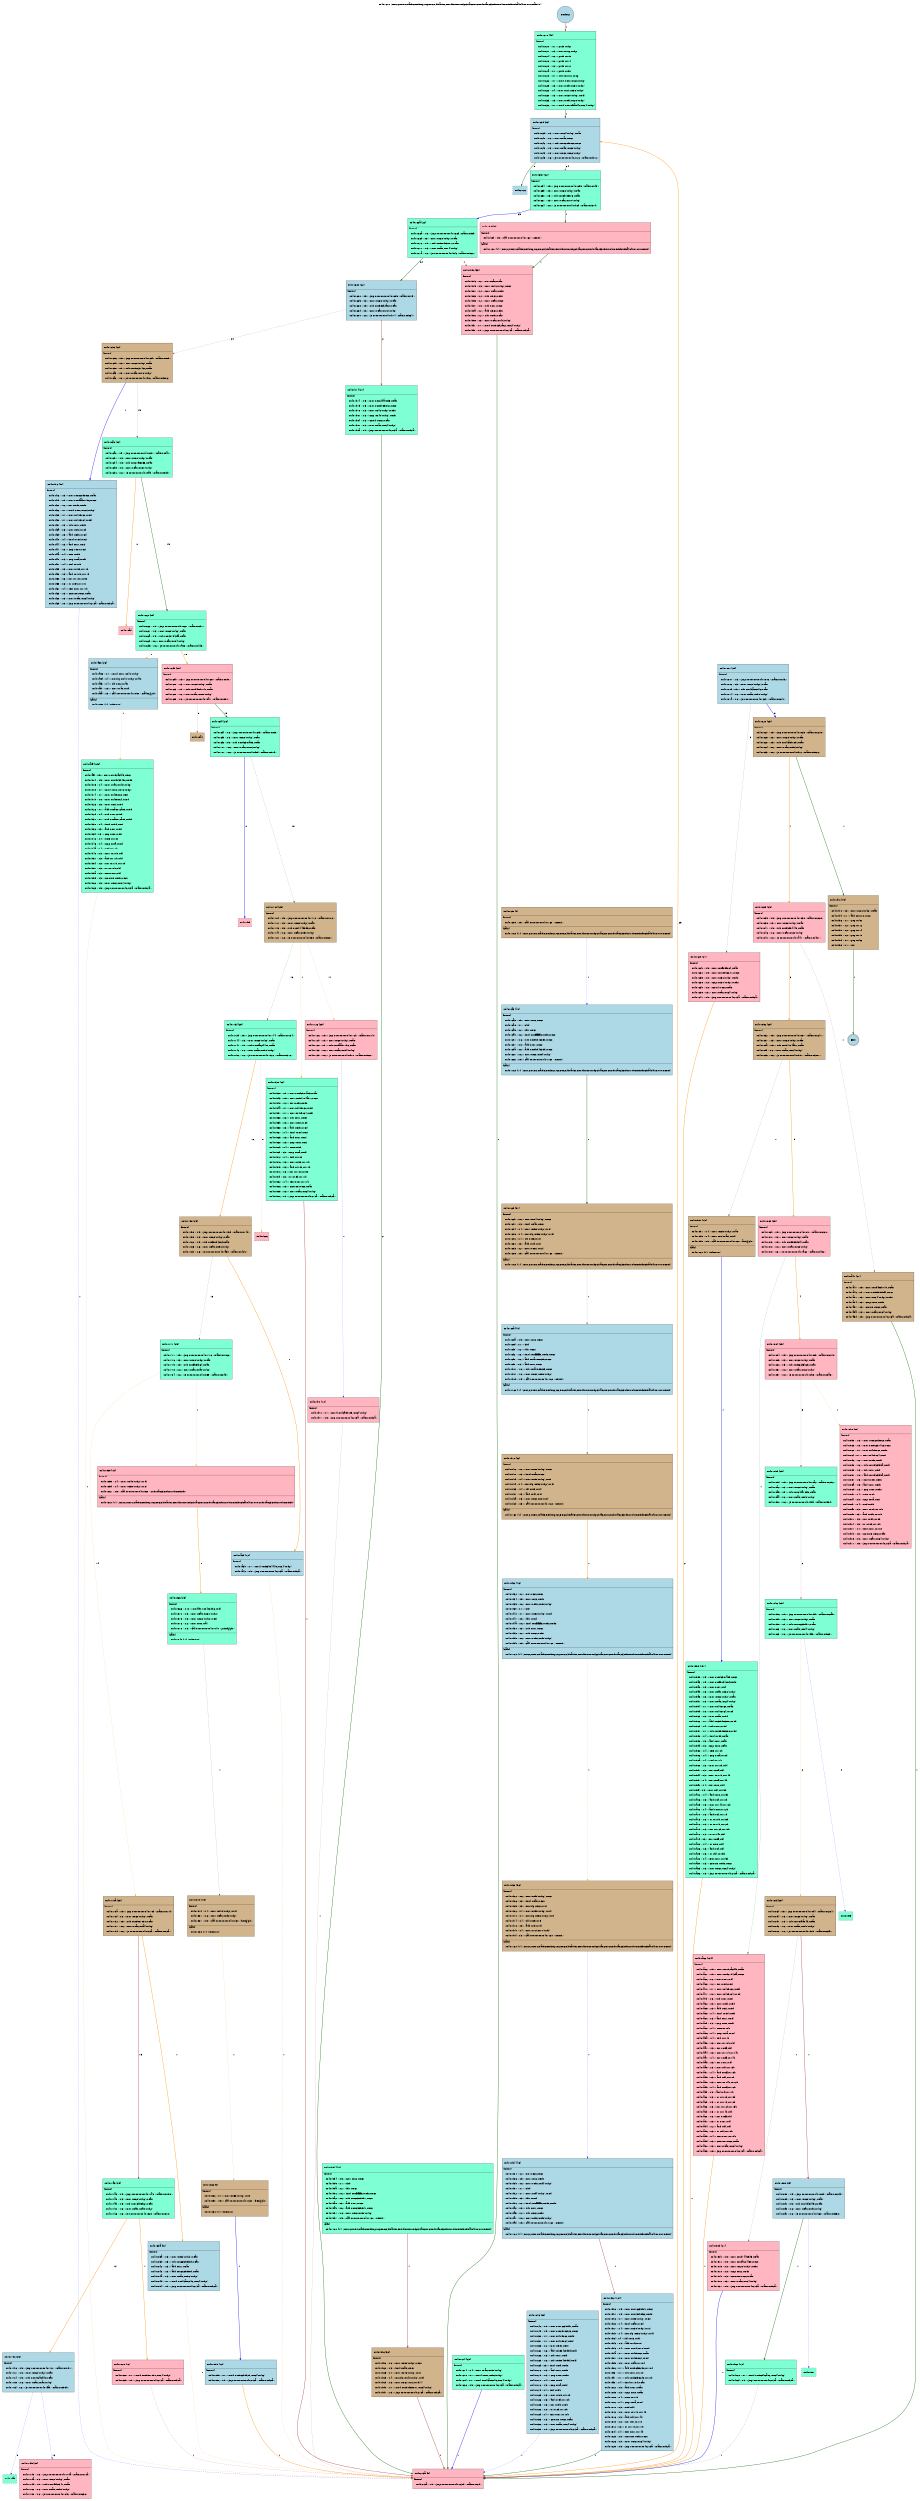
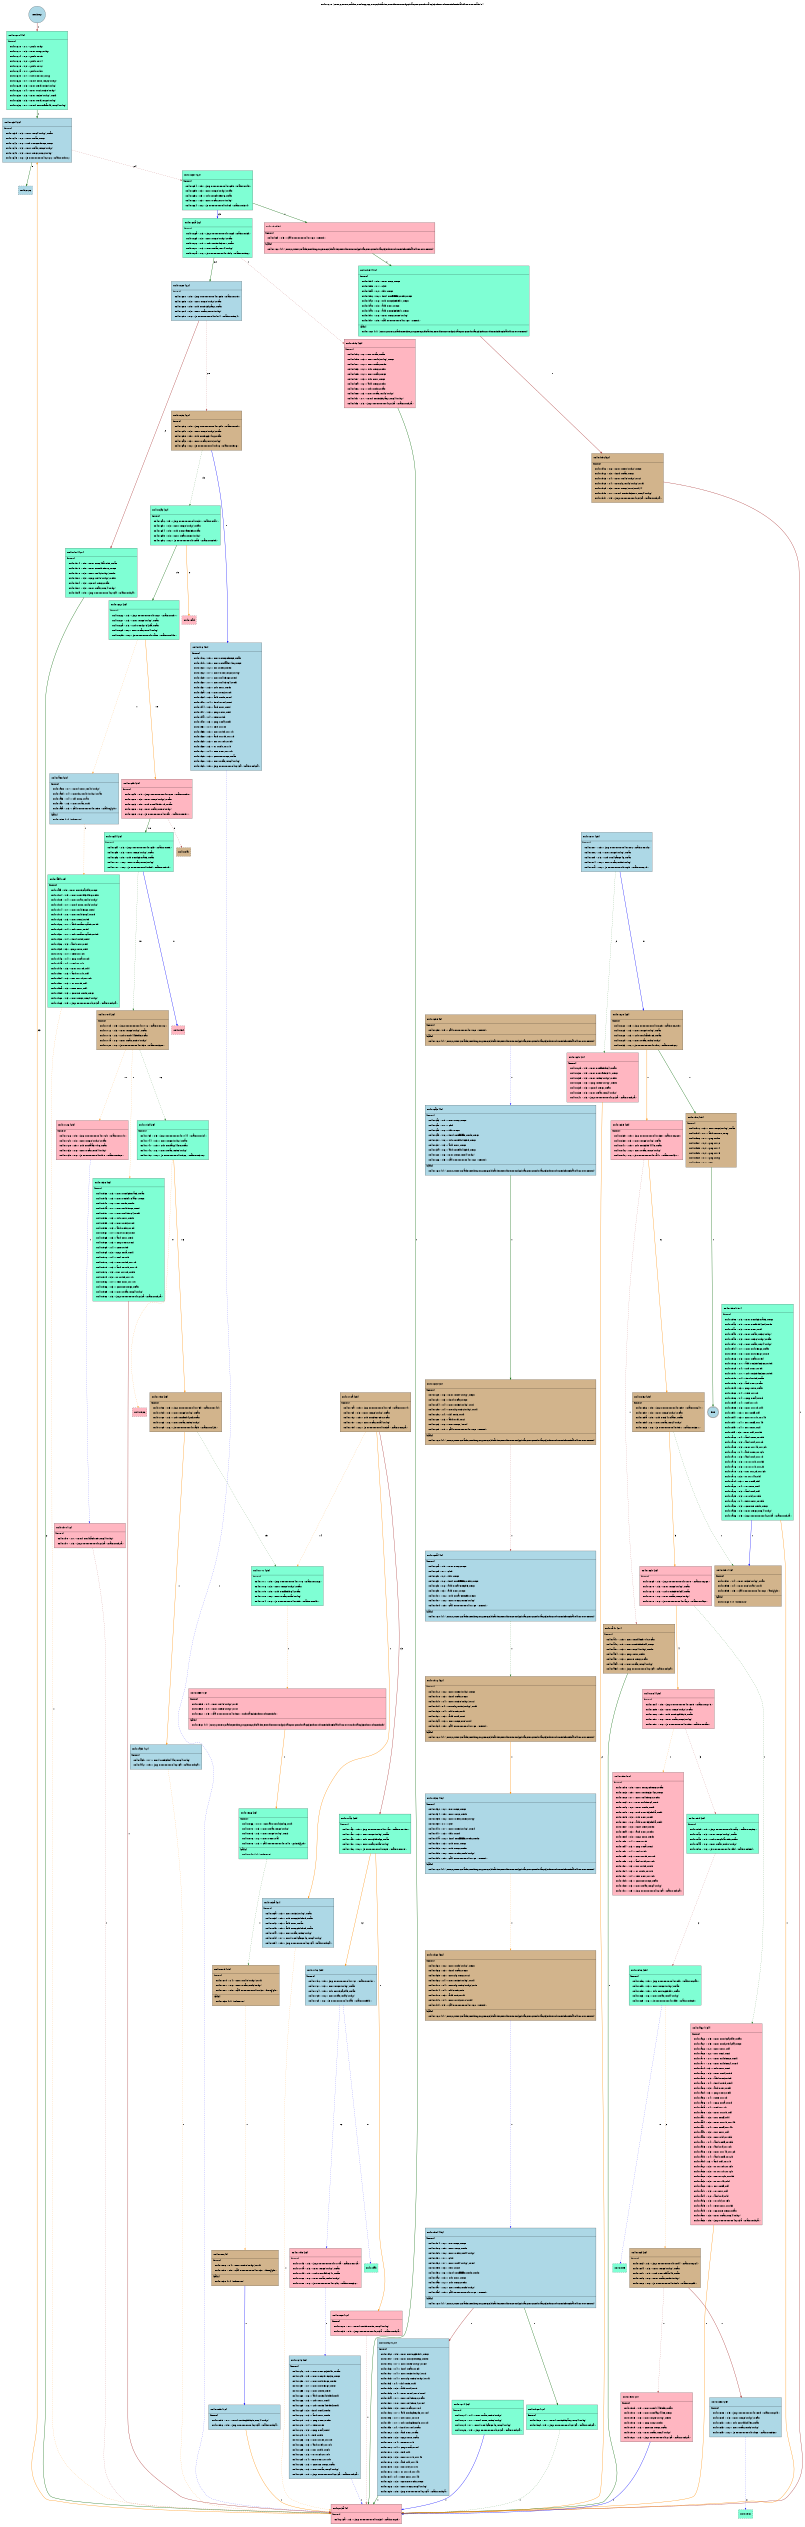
(541, 260) -> (381, 259)
(722, 1459) -> (750, 1542)
(100, 1618) -> (332, 1498)
(784, 2288) -> (541, 2356)
none -> (325, 2321)
